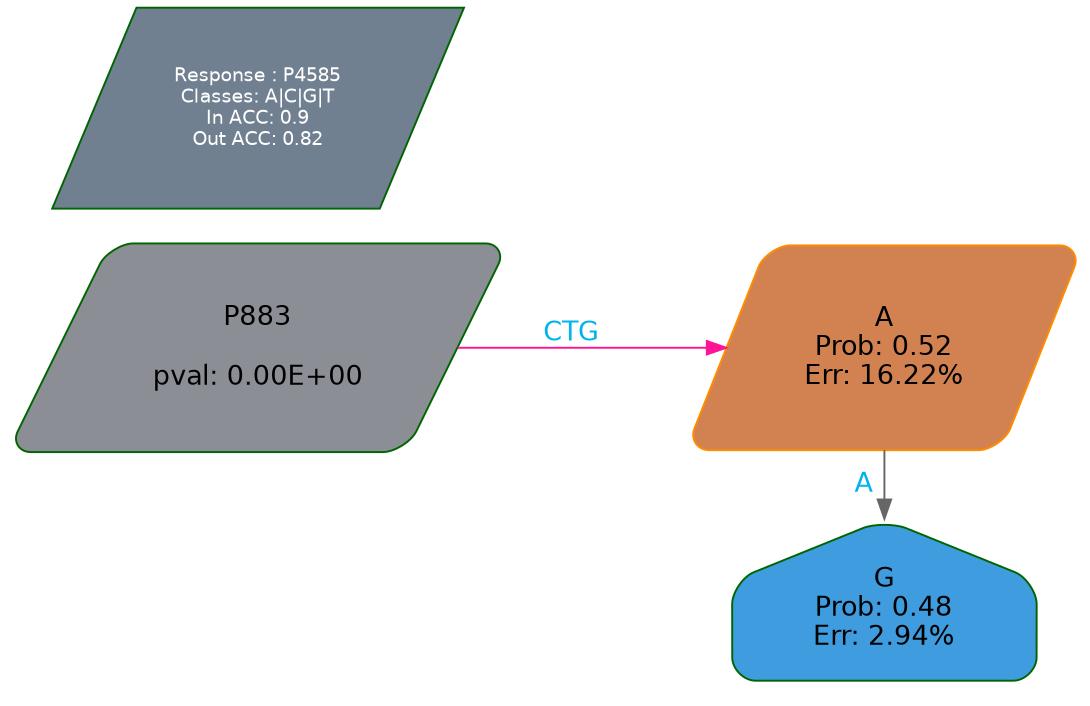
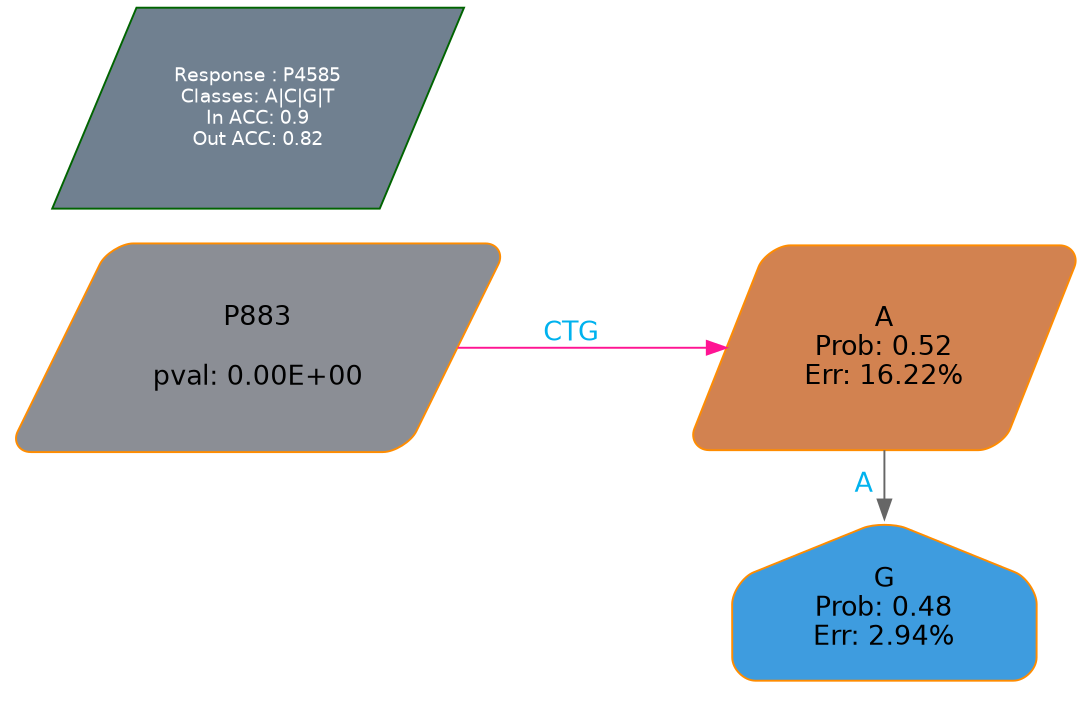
(258, 348) -> (258, 348)
(884, 609) -> (884, 609)
